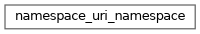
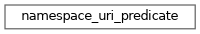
(100, 17) -> (100, 17)
